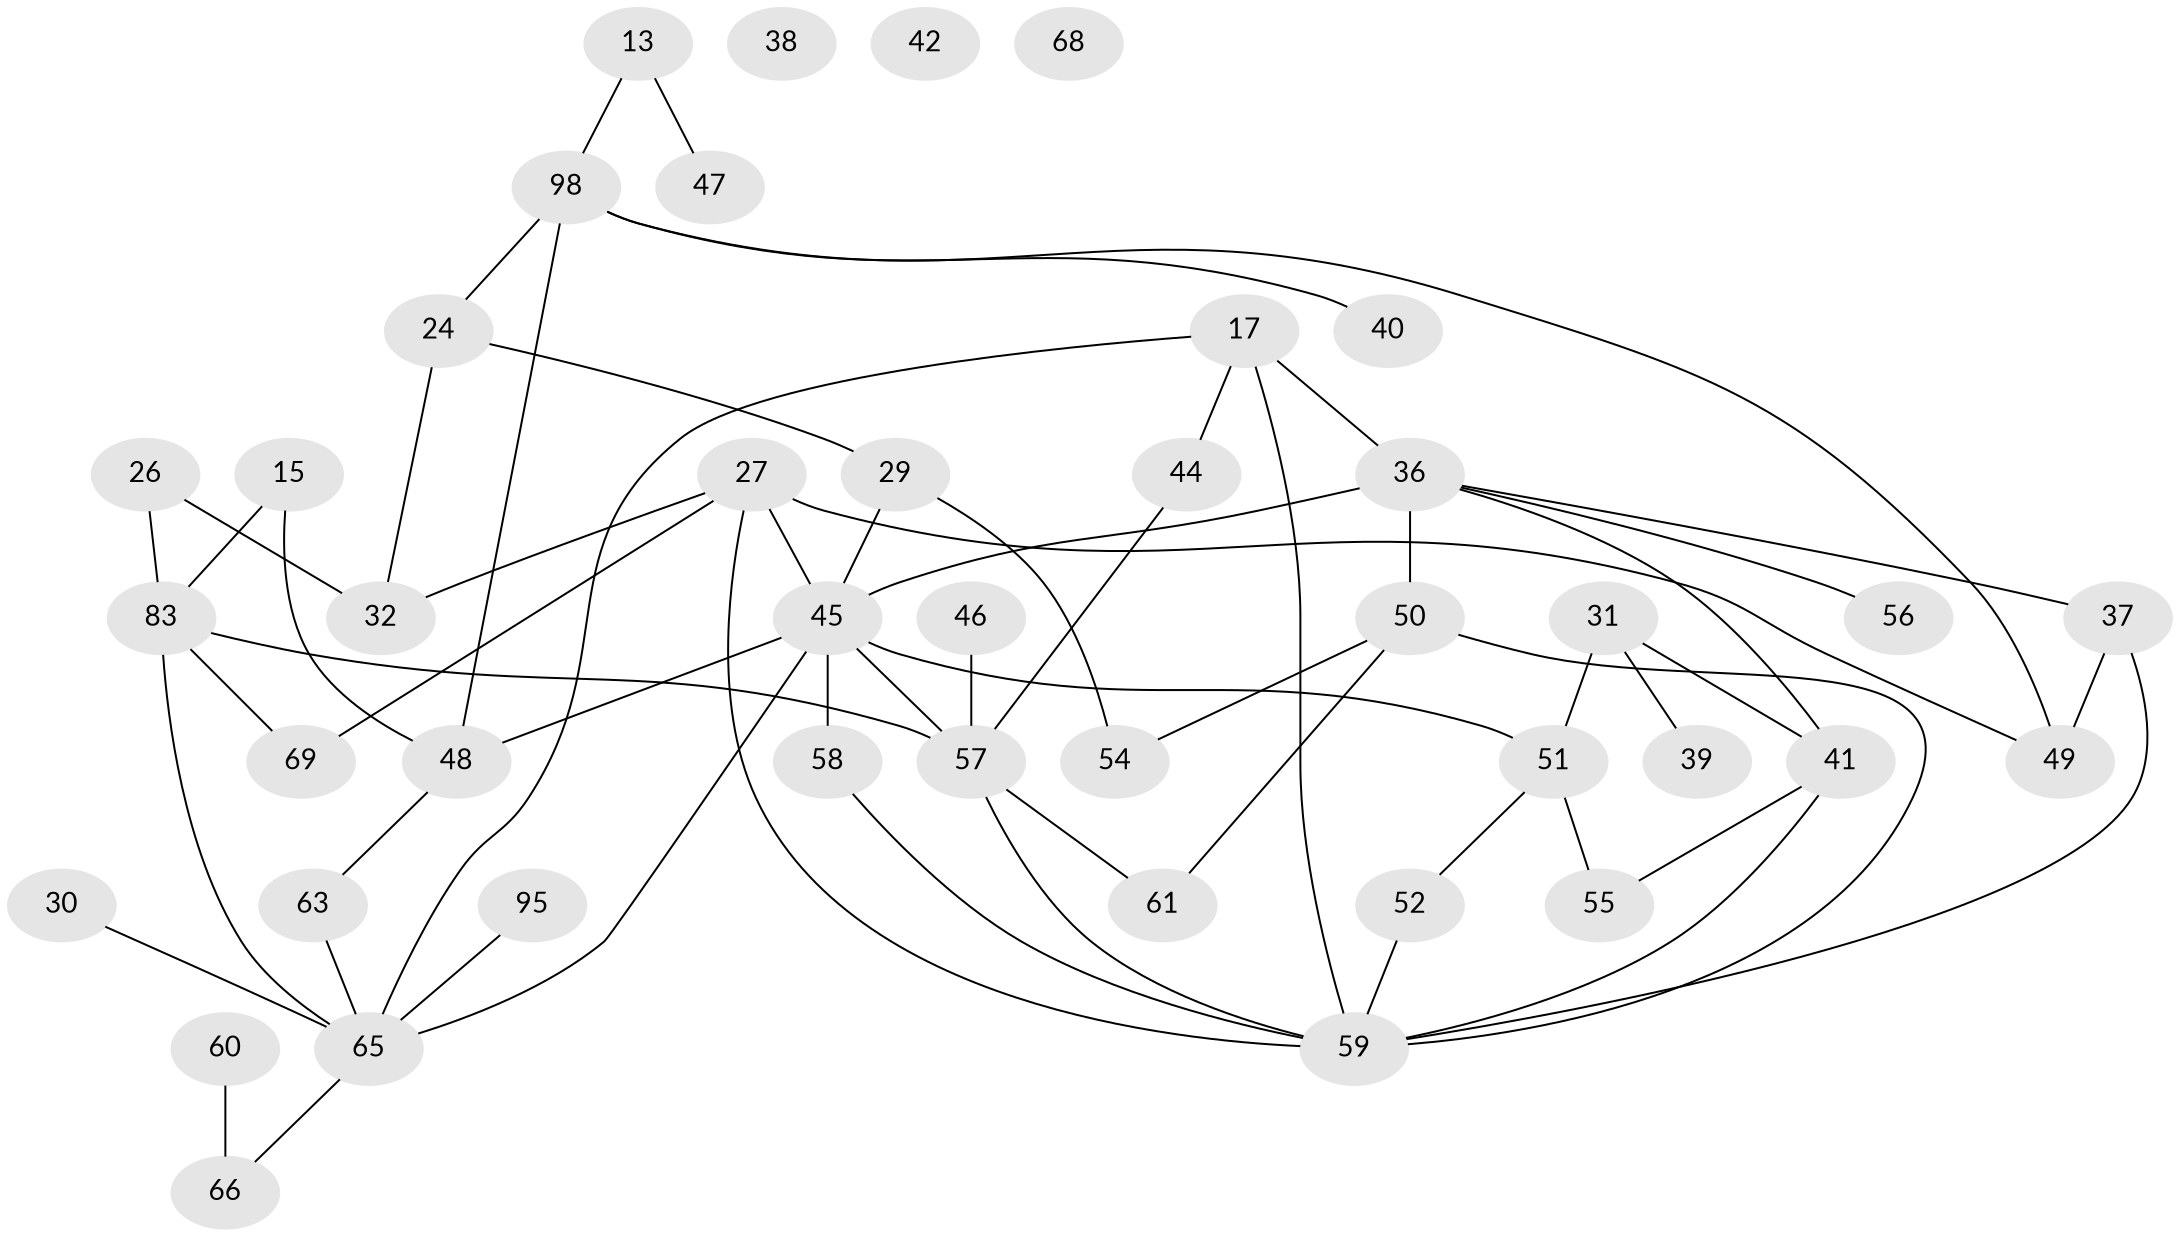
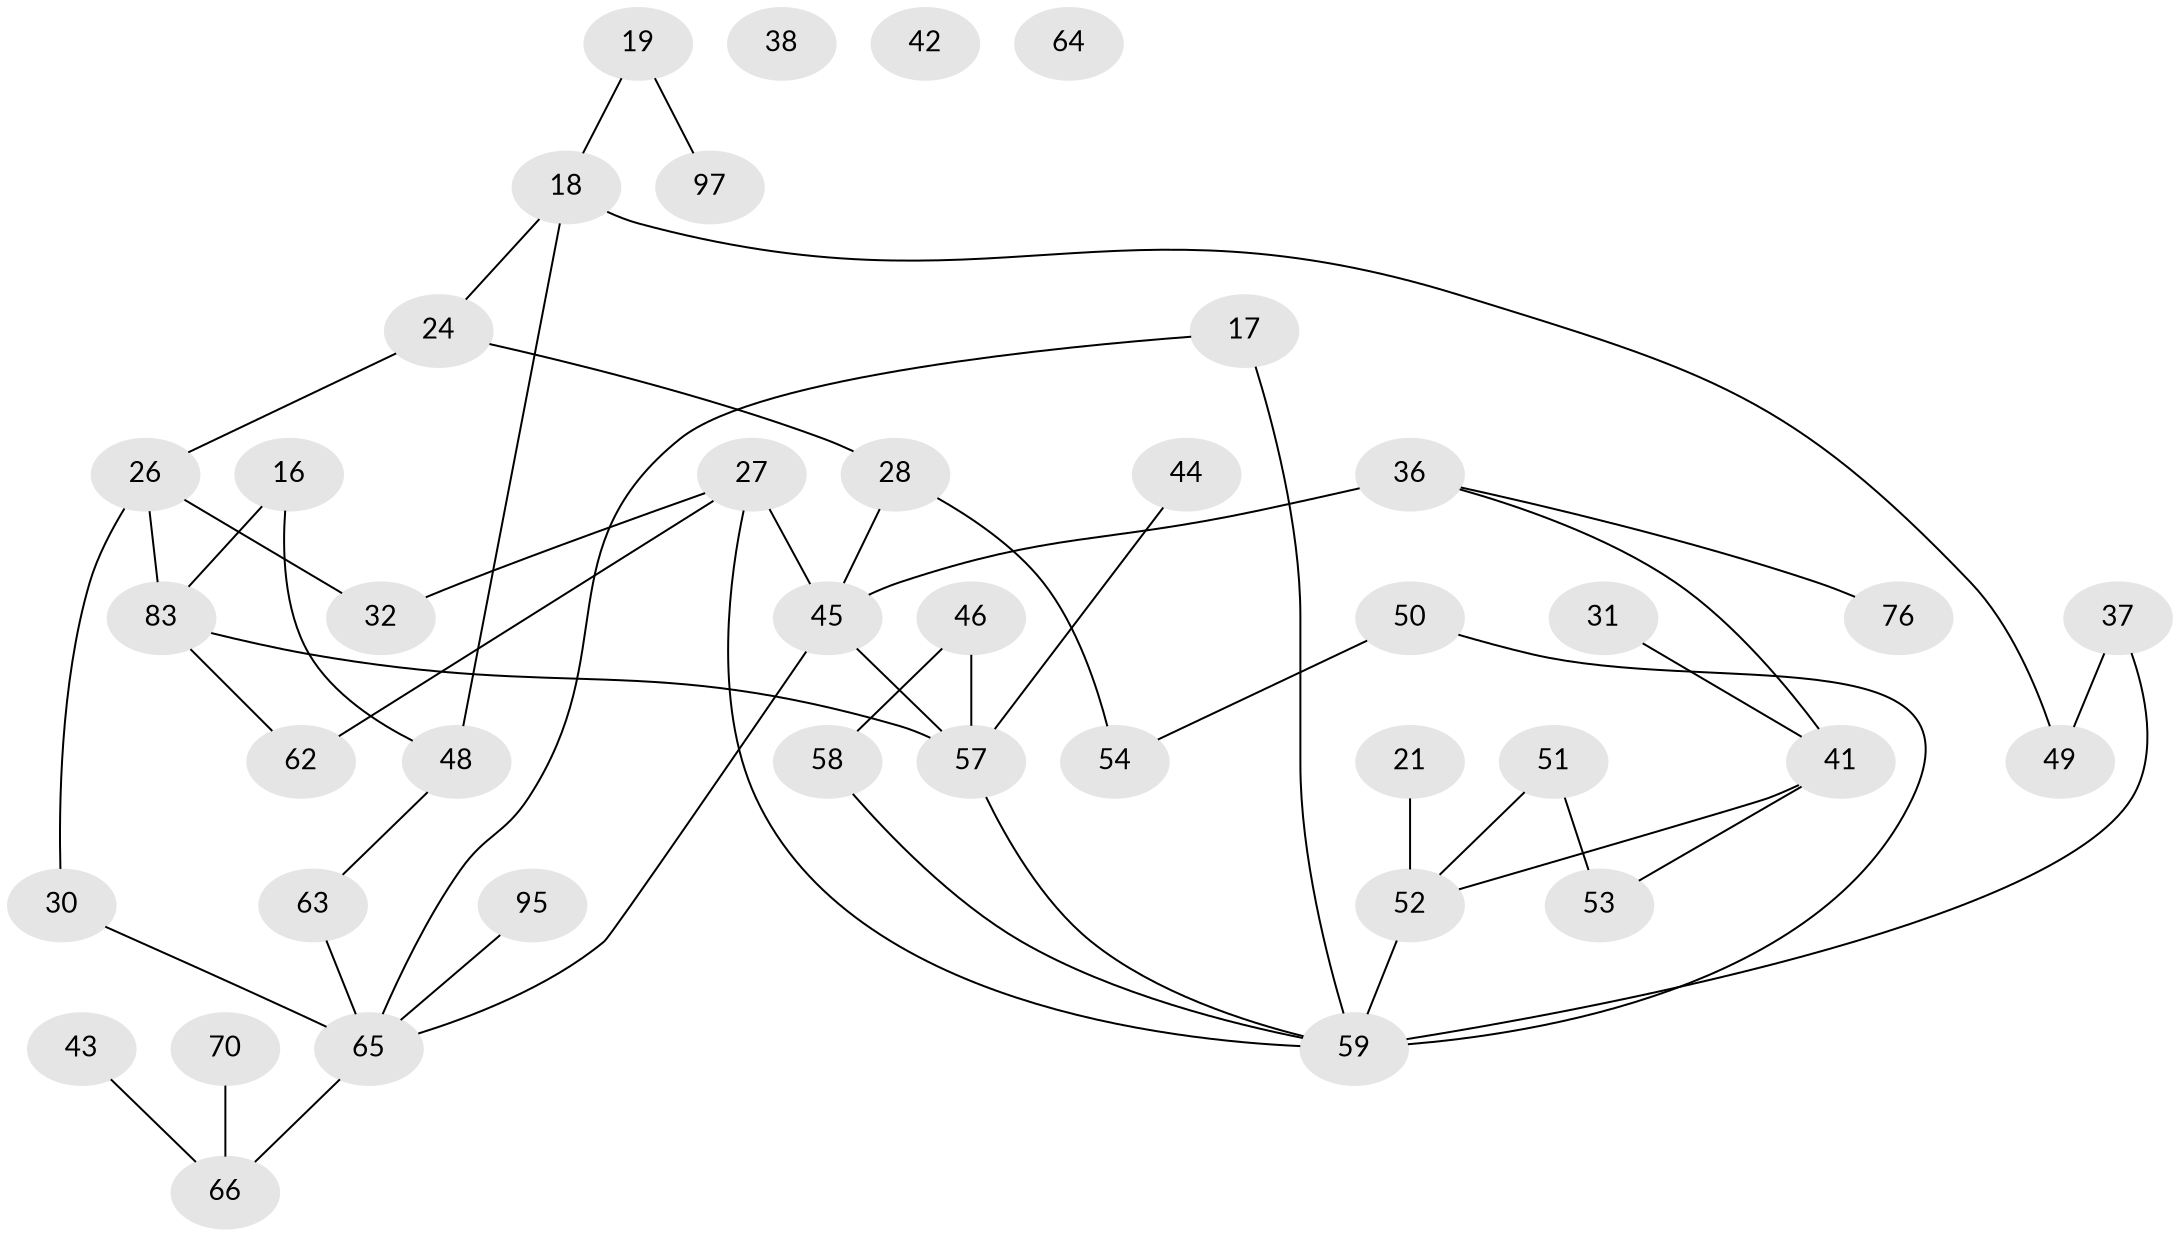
(638, 44) -> (638, 44)
(1069, 44) -> (1069, 44)
(566, 187) -> (566, 187)
(710, 187) -> (710, 187)
(1388, 331) -> none
(1216, 403) -> none
(1328, 403) -> none
(289, 475) -> (289, 475)
(410, 475) -> (292, 403)
(896, 475) -> (896, 475)
(1766, 542) -> none
(1389, 543) -> none
(1410, 556) -> none
(1899, 618) -> (1899, 618)
none -> (69, 684)
(828, 690) -> (908, 682)
(1191, 690) -> none
(1579, 690) -> none
(628, 695) -> none
(301, 762) -> (301, 762)
none -> (1410, 762)
(1697, 762) -> none
(204, 861) -> none
(1163, 905) -> none
(1600, 905) -> (1600, 905)
(1639, 960) -> (1630, 840)
none -> (82, 1049)
(225, 1049) -> (225, 1049)
